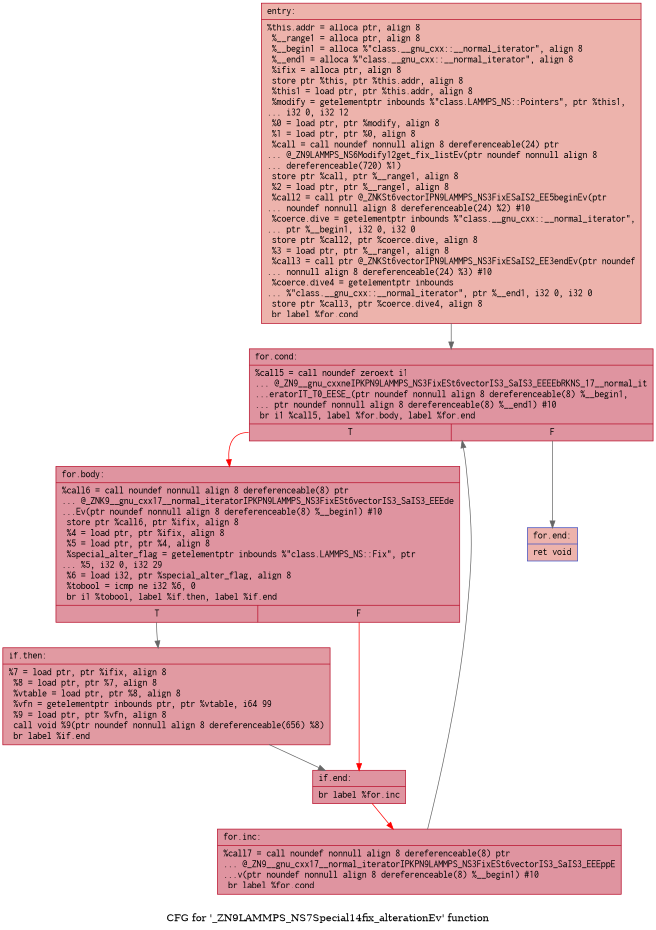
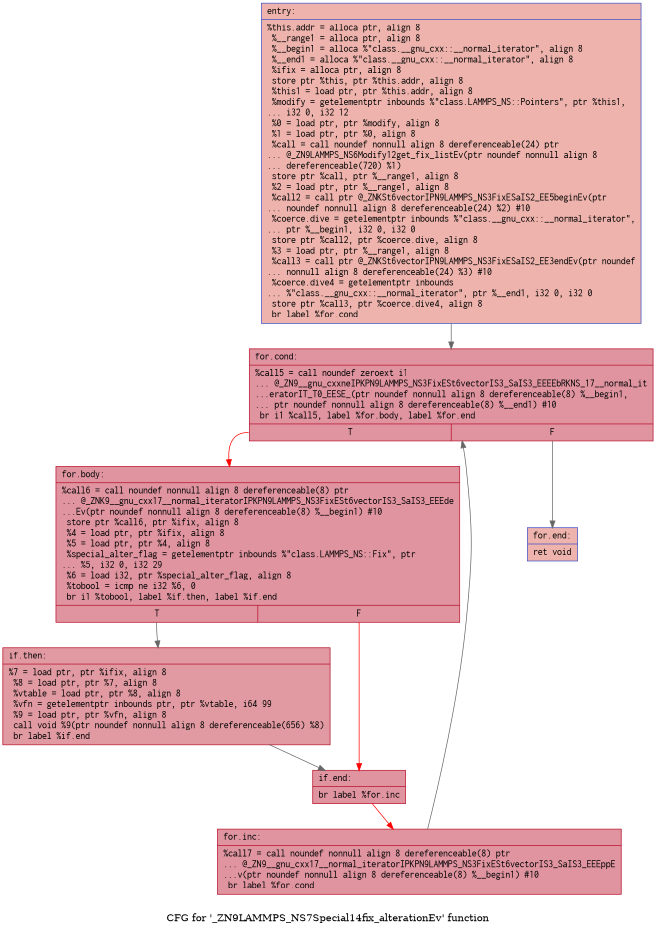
(451, 163) -> (451, 163)
